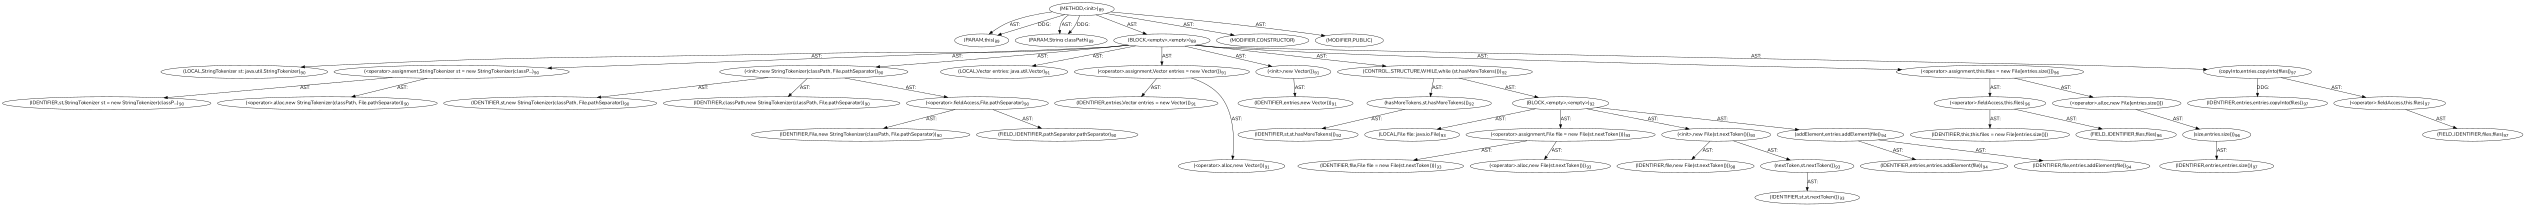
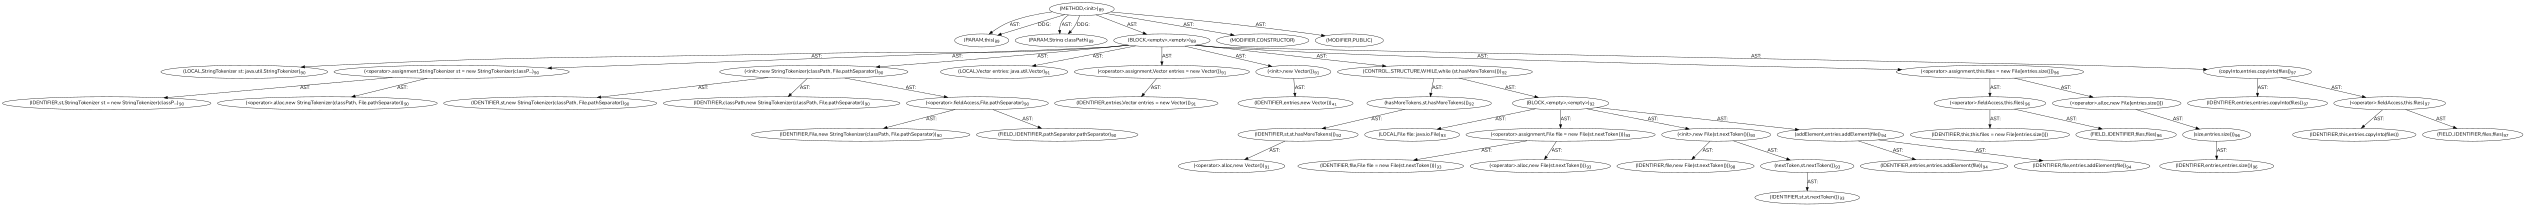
(2264, 88) -> (2264, 88)
(1334, 103) -> (1334, 103)
(1227, 108) -> (1267, 150)
none -> (2354, 135)
(2255, 166) -> (2255, 166)
